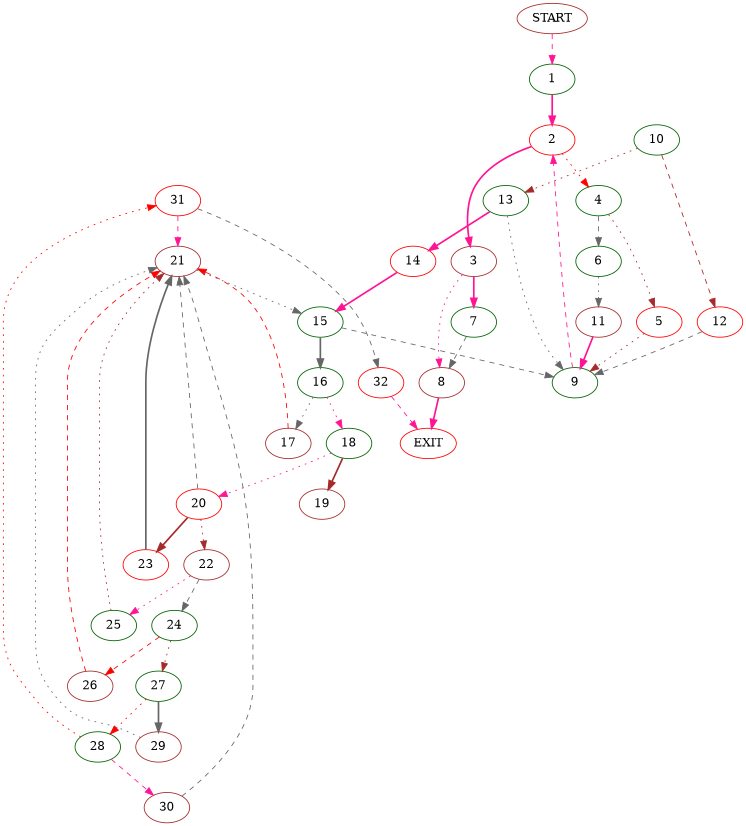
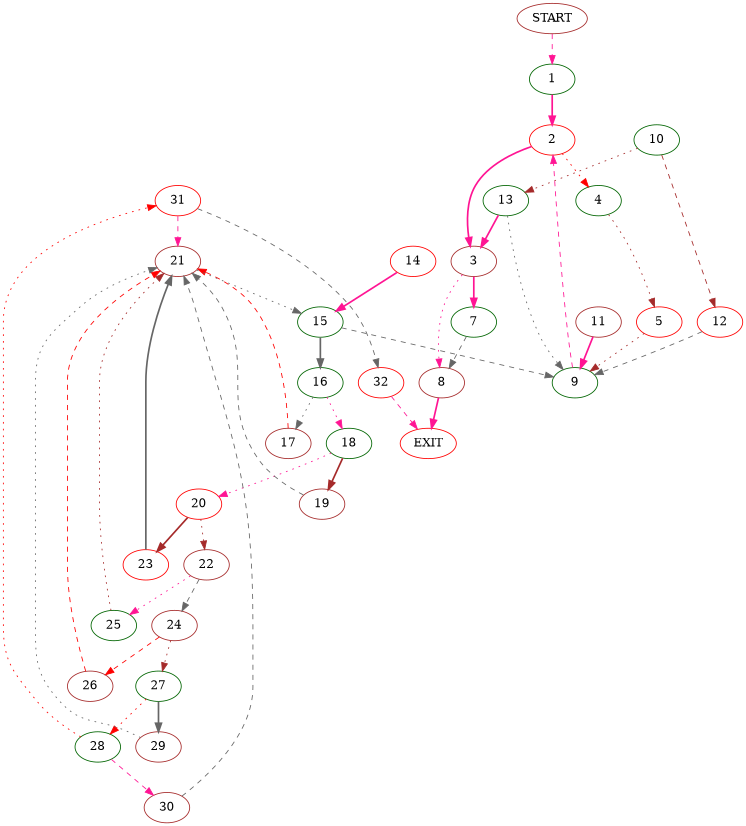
(462, 230) -> (492, 227)
(599, 261) -> none
(189, 387) -> (238, 395)
(175, 626) -> (175, 626)
